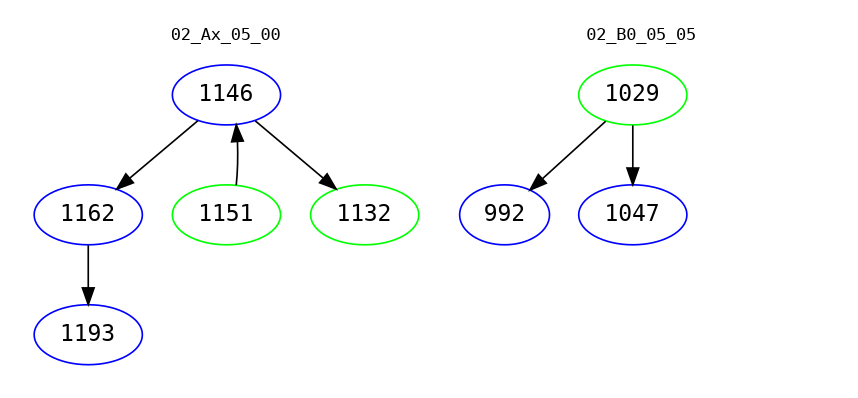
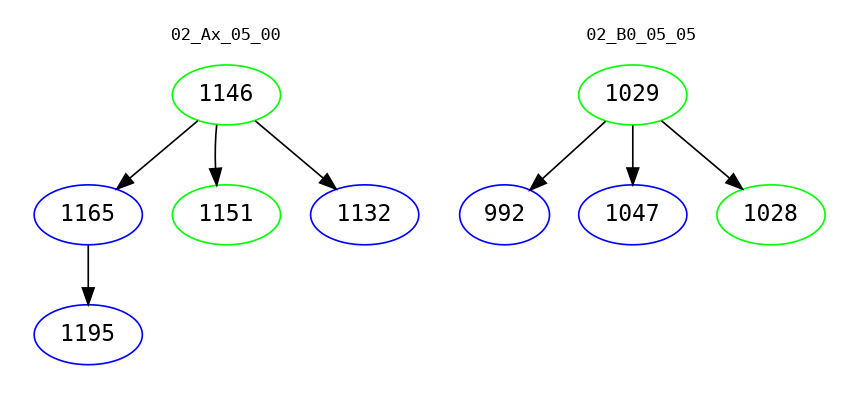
(226, 95) -> (226, 95)
(238, 164) -> (215, 146)
(88, 215) -> (88, 215)
(365, 215) -> (365, 215)
none -> (771, 215)
(88, 335) -> (88, 335)
